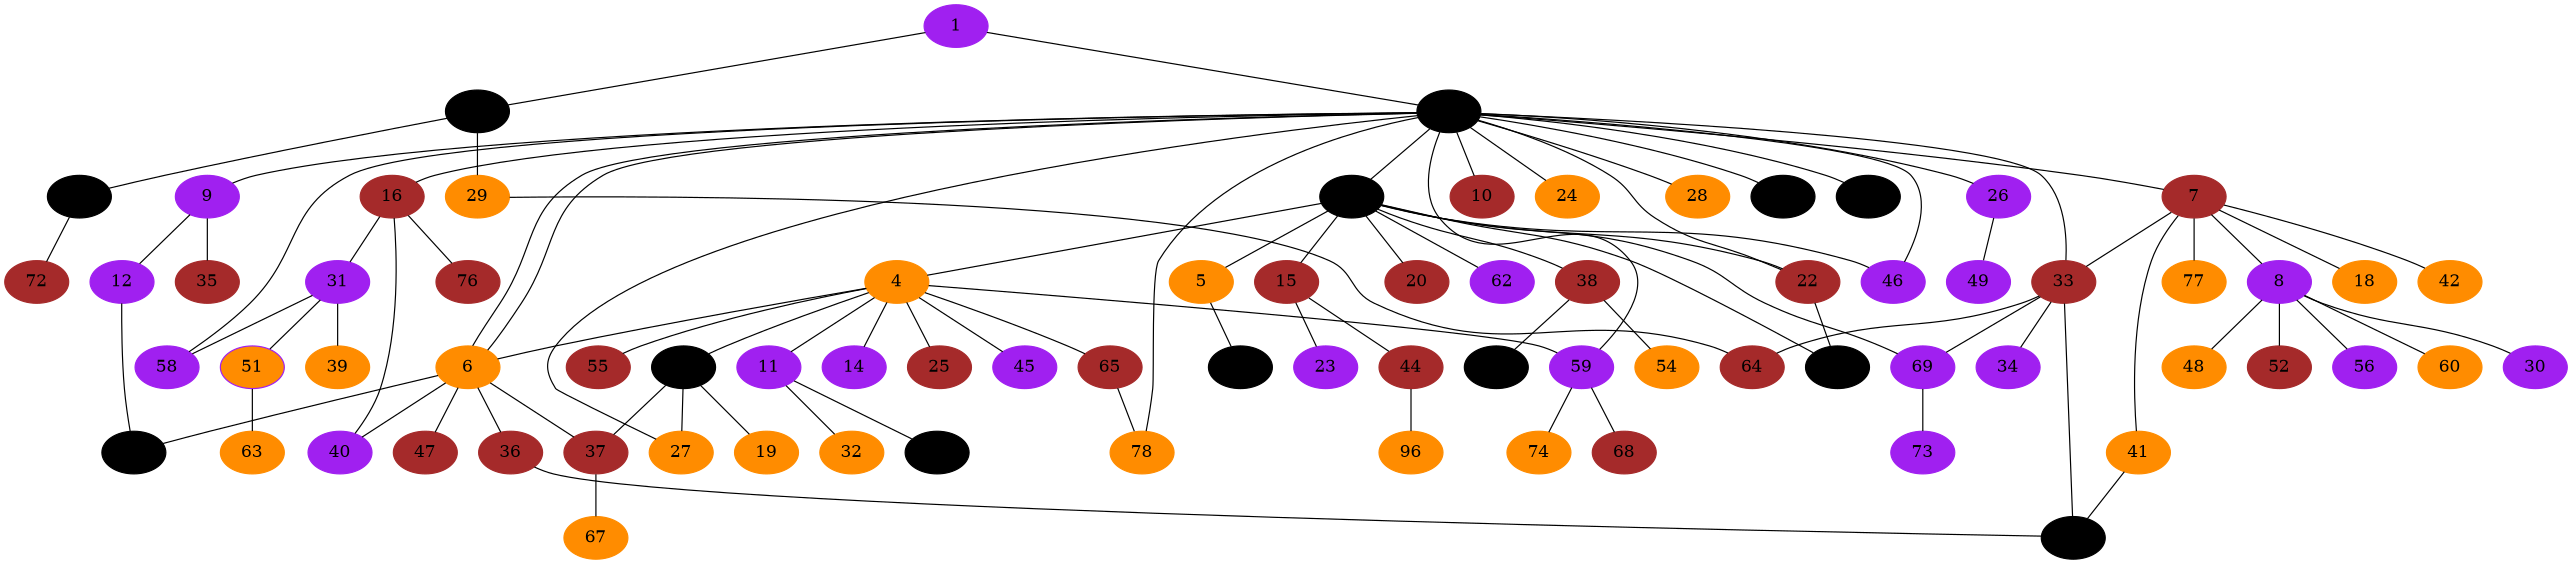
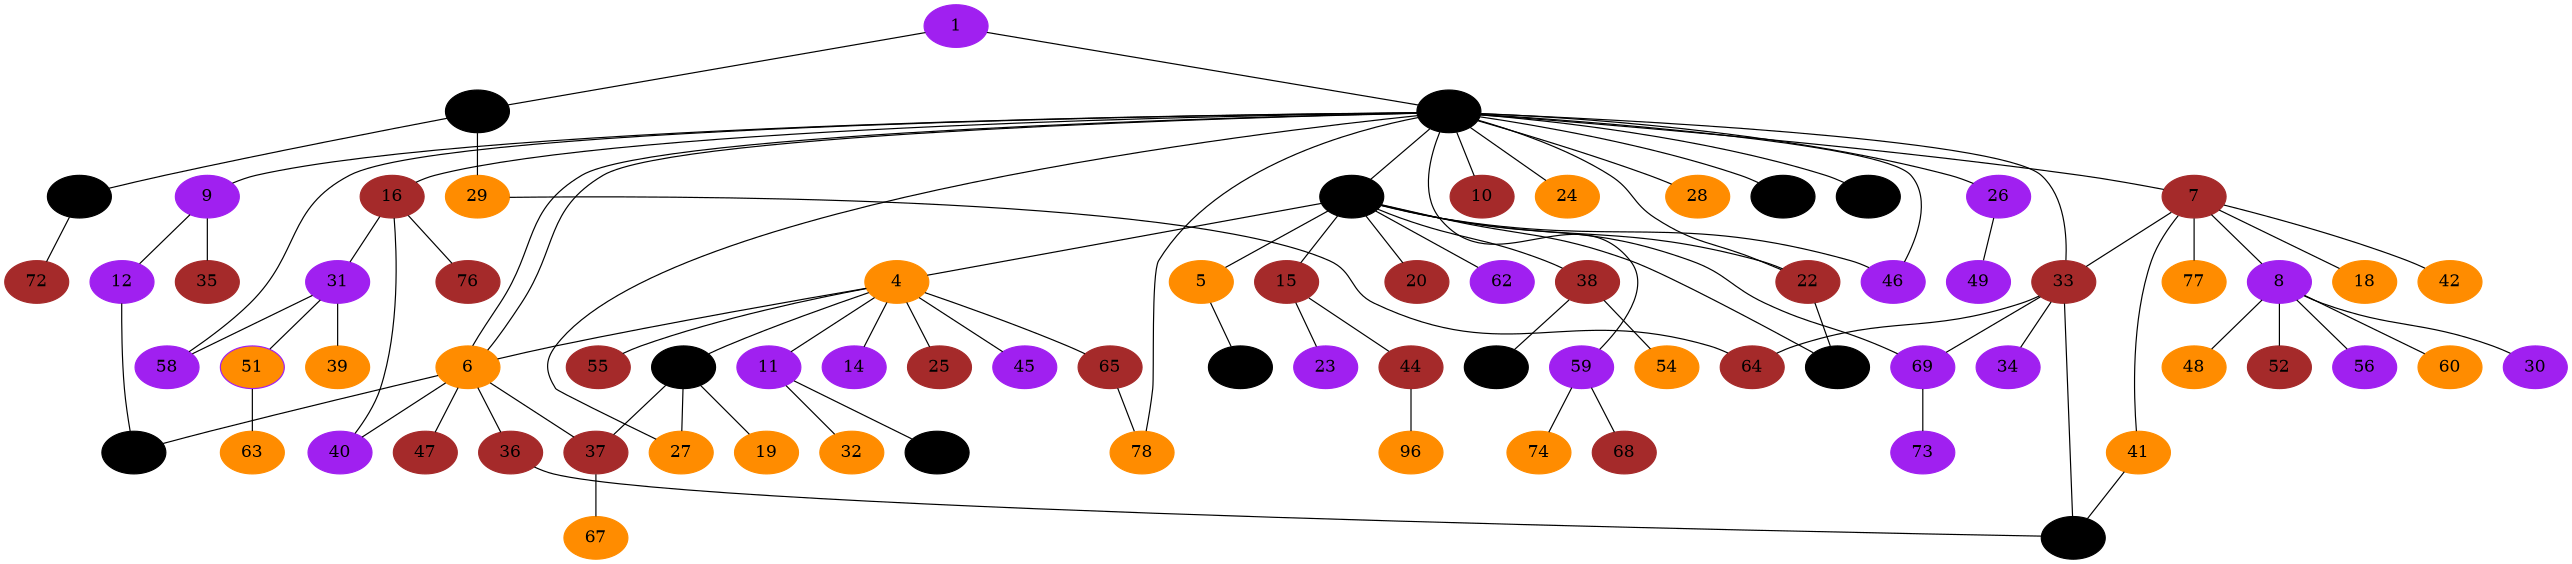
(1244, 312) -> none
